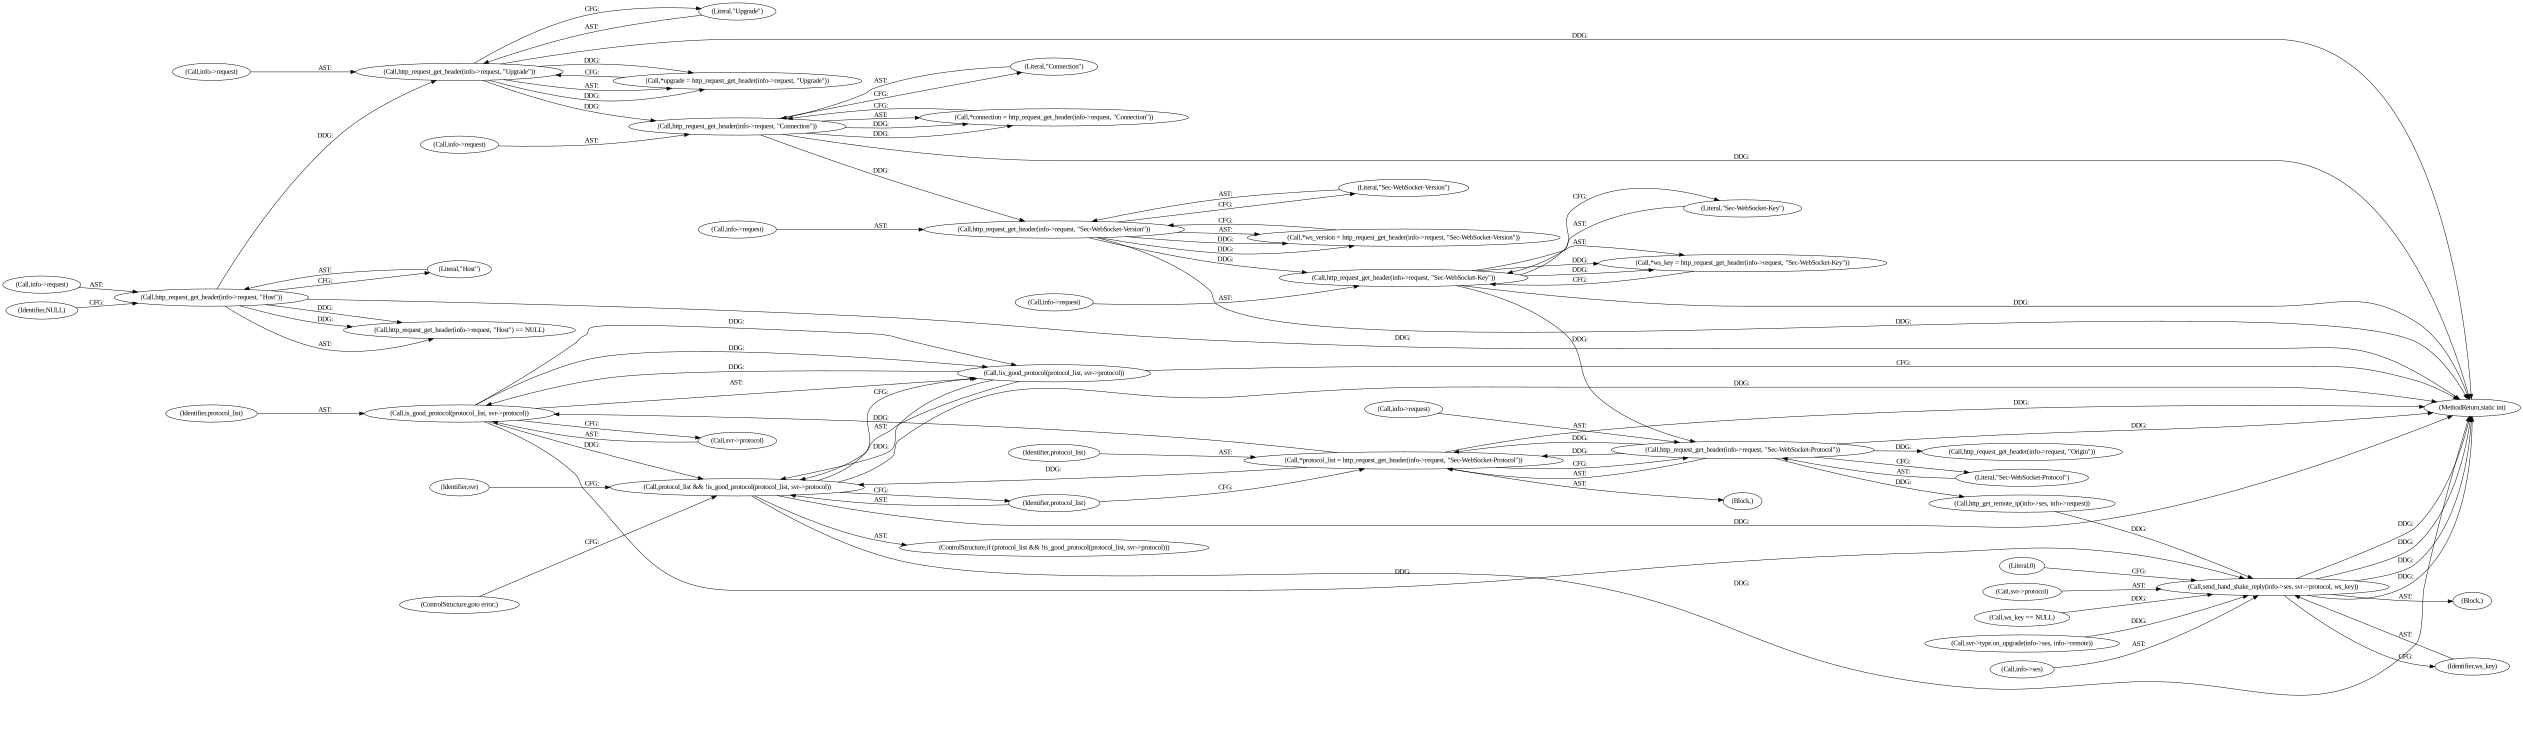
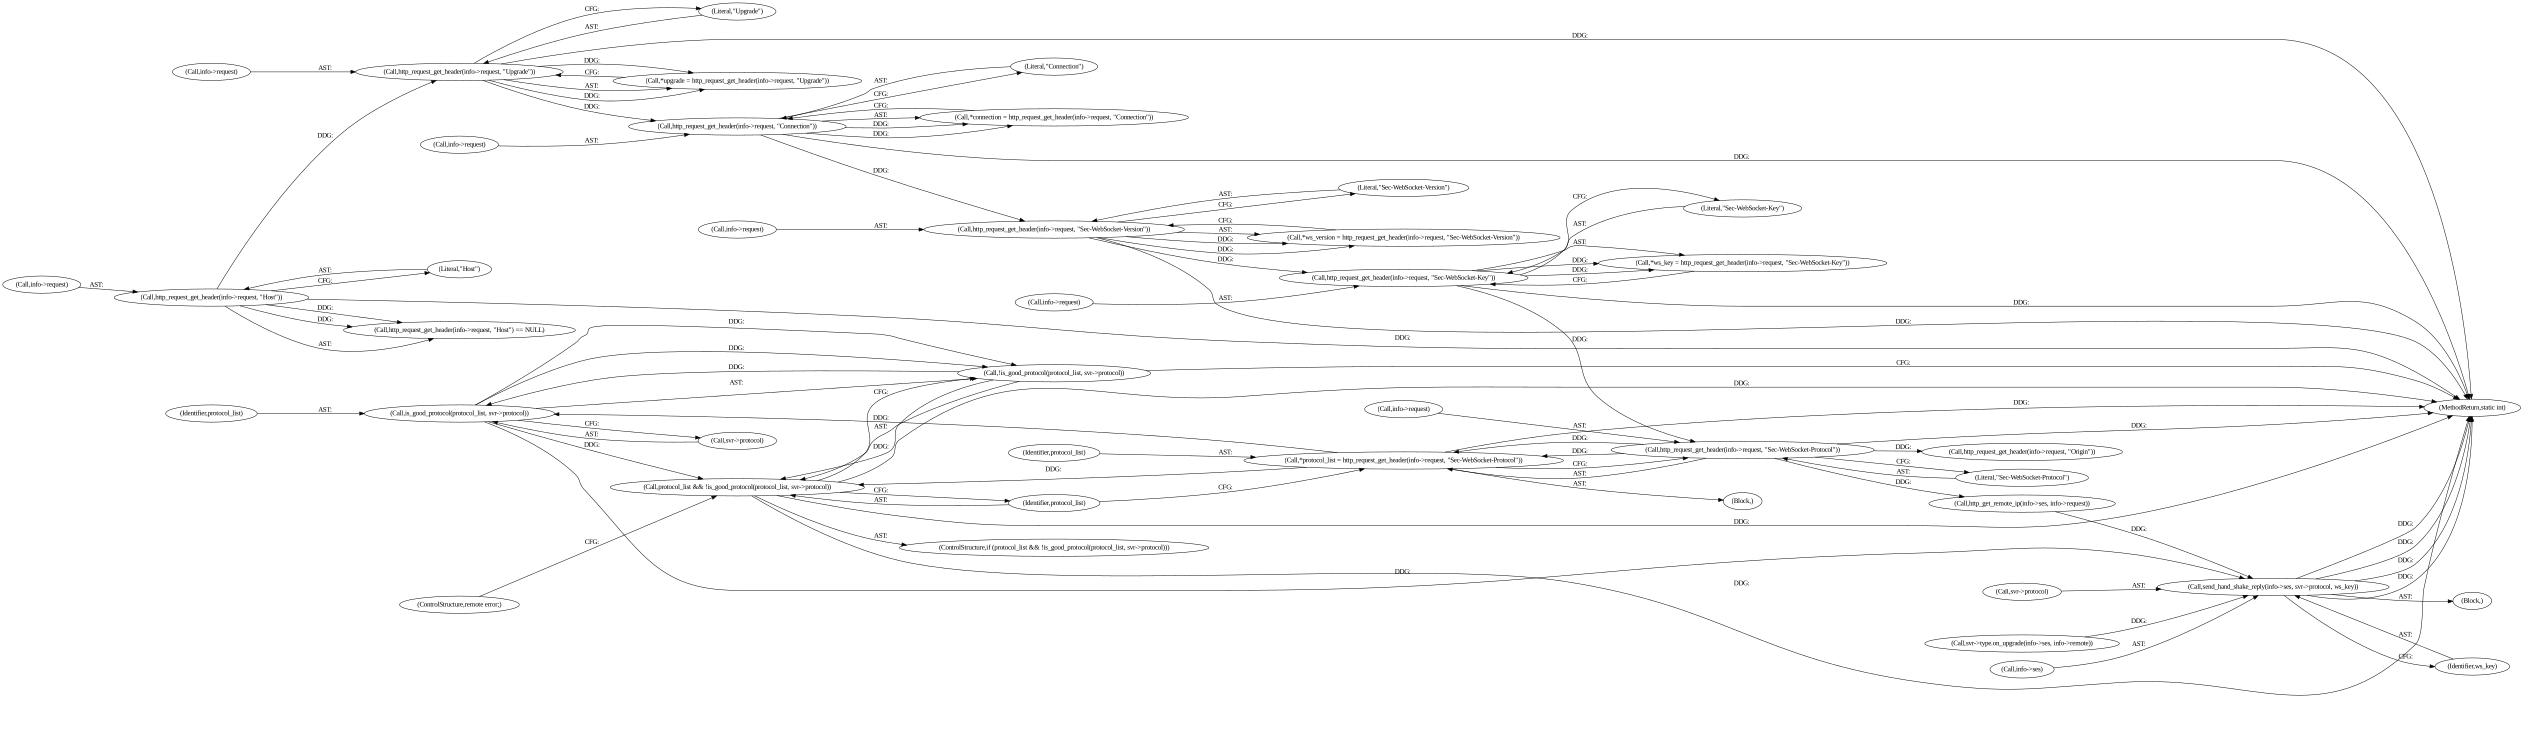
(42, 311) -> none
(459, 487) -> none
(2022, 566) -> none
(459, 605) -> (459, 605)
(2022, 618) -> none
